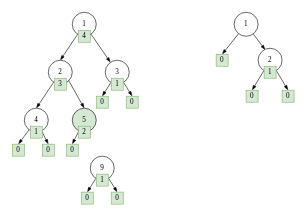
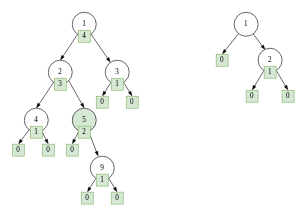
none -> (94, 145)
